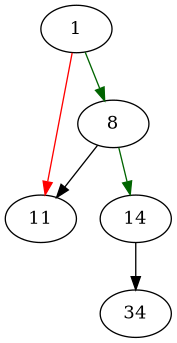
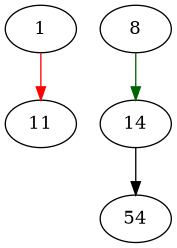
(92, 70) -> none
(81, 166) -> none
(136, 314) -> (136, 219)
